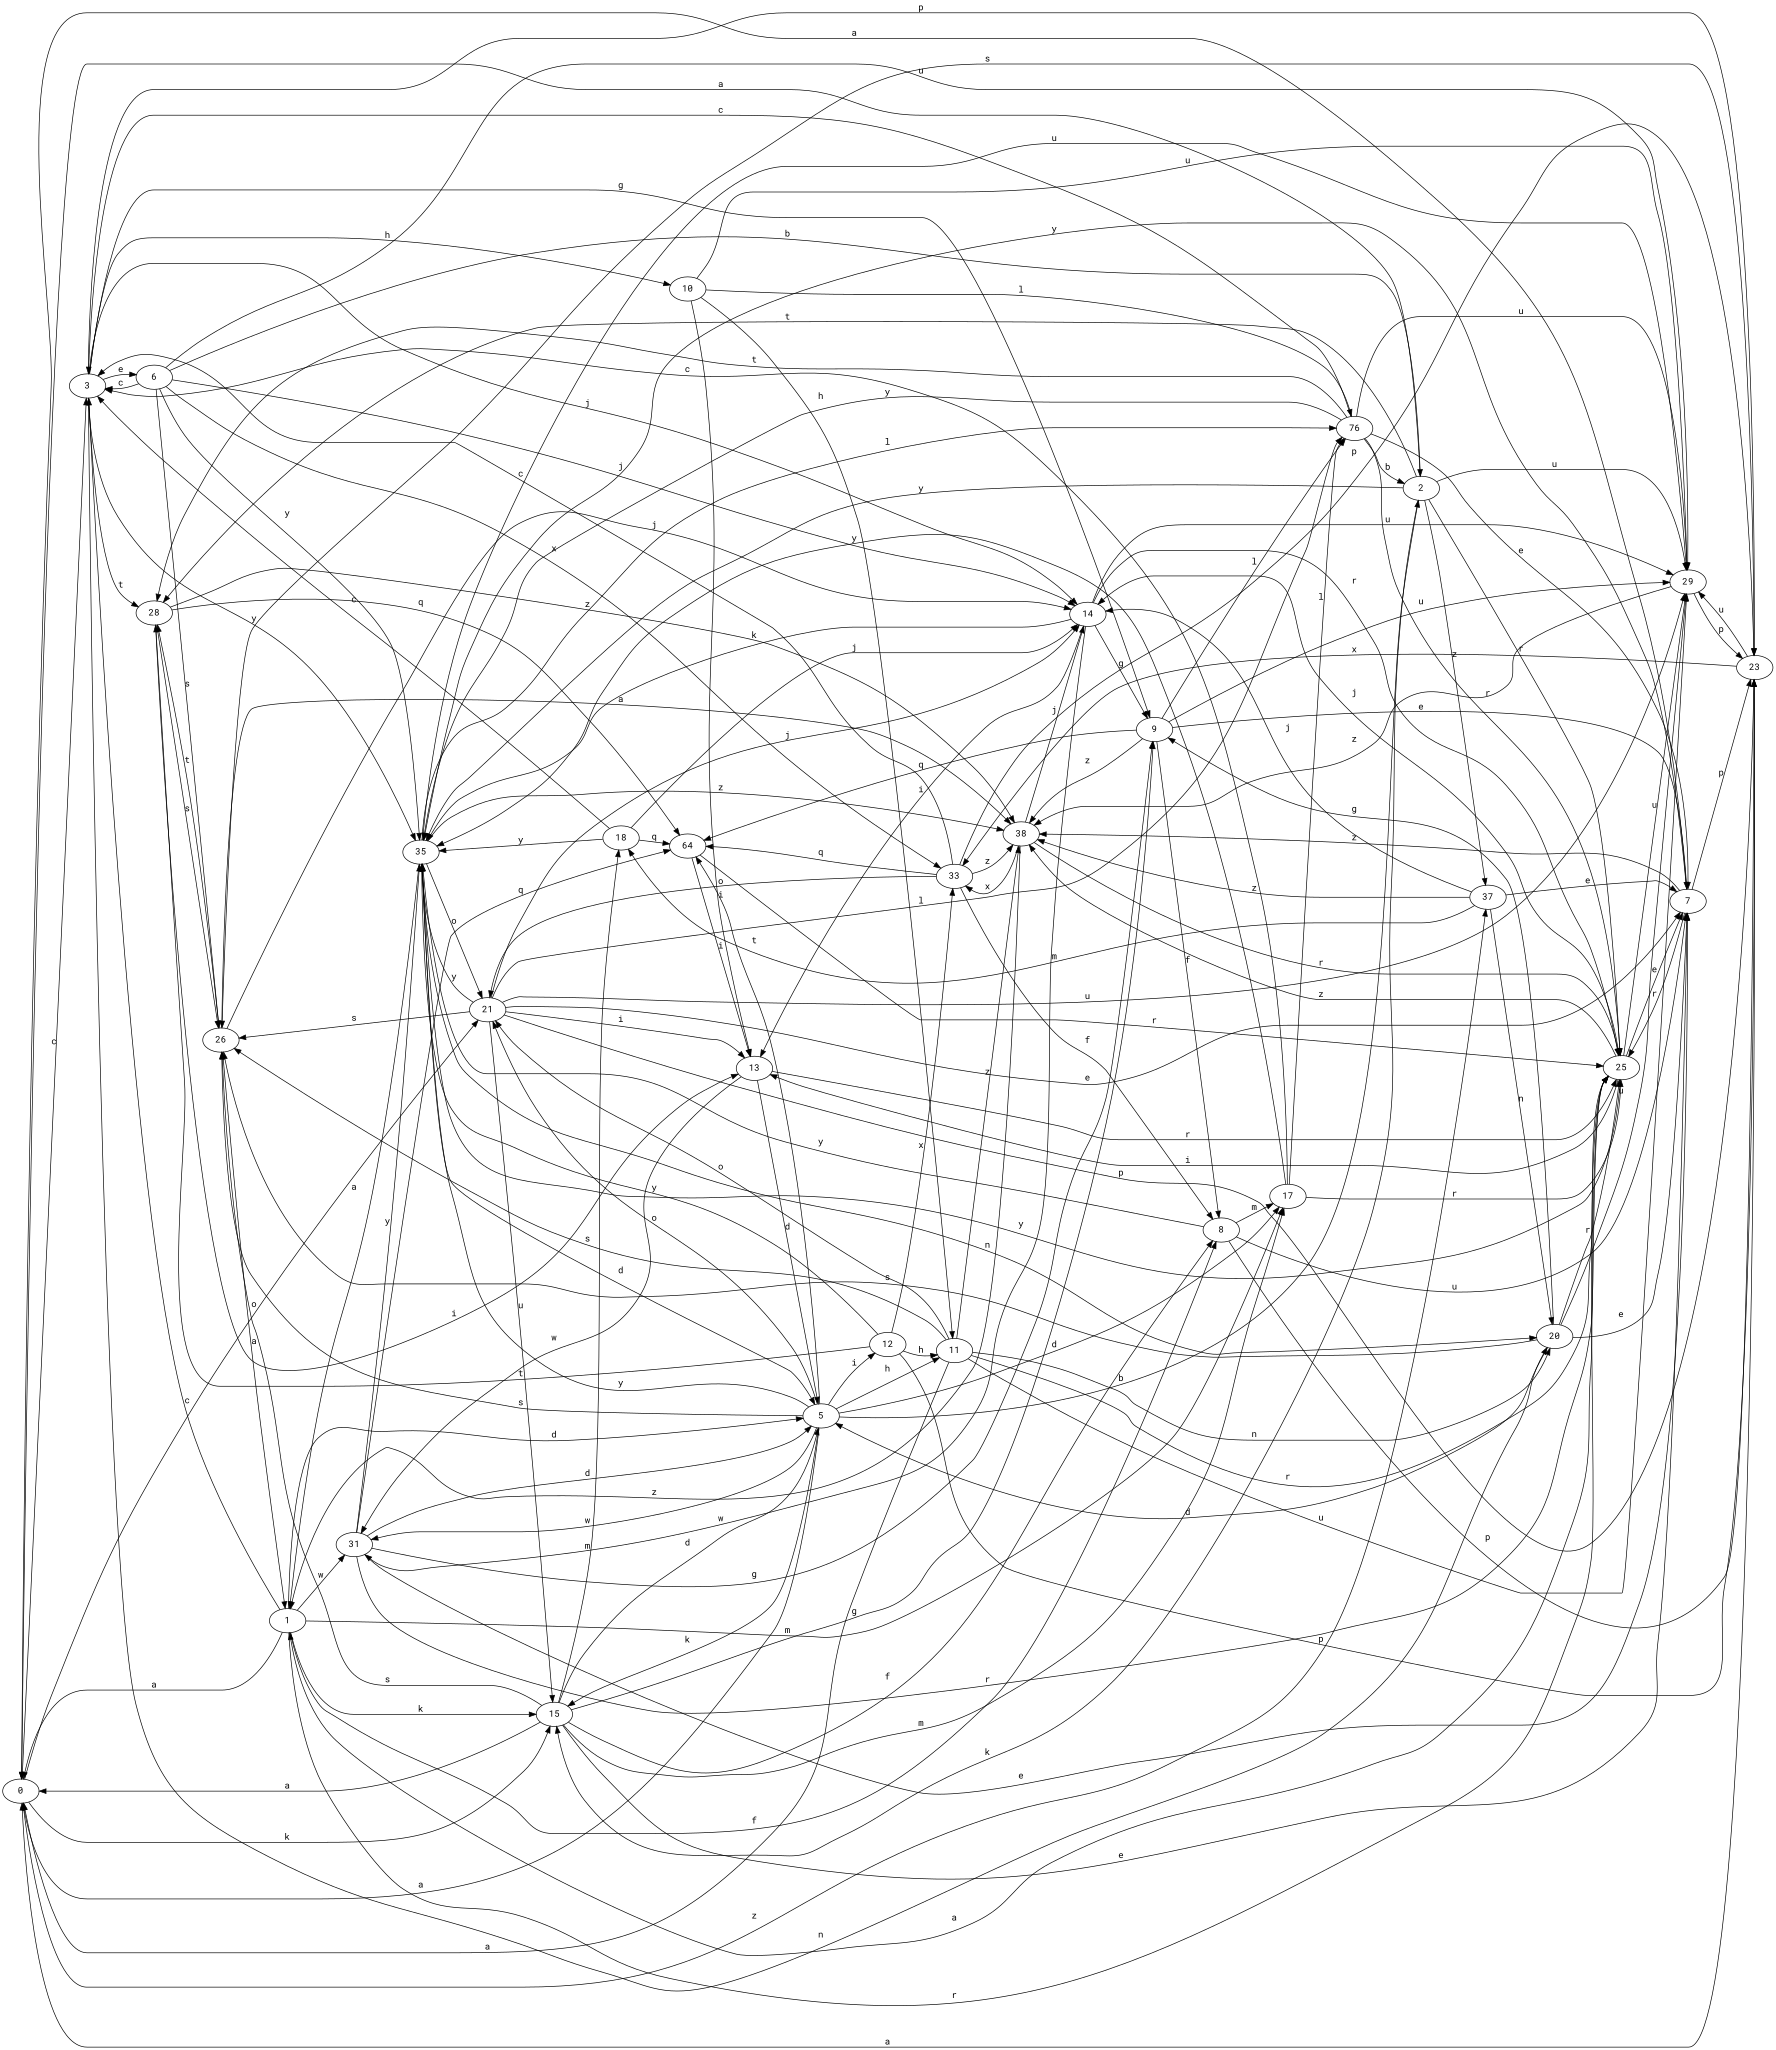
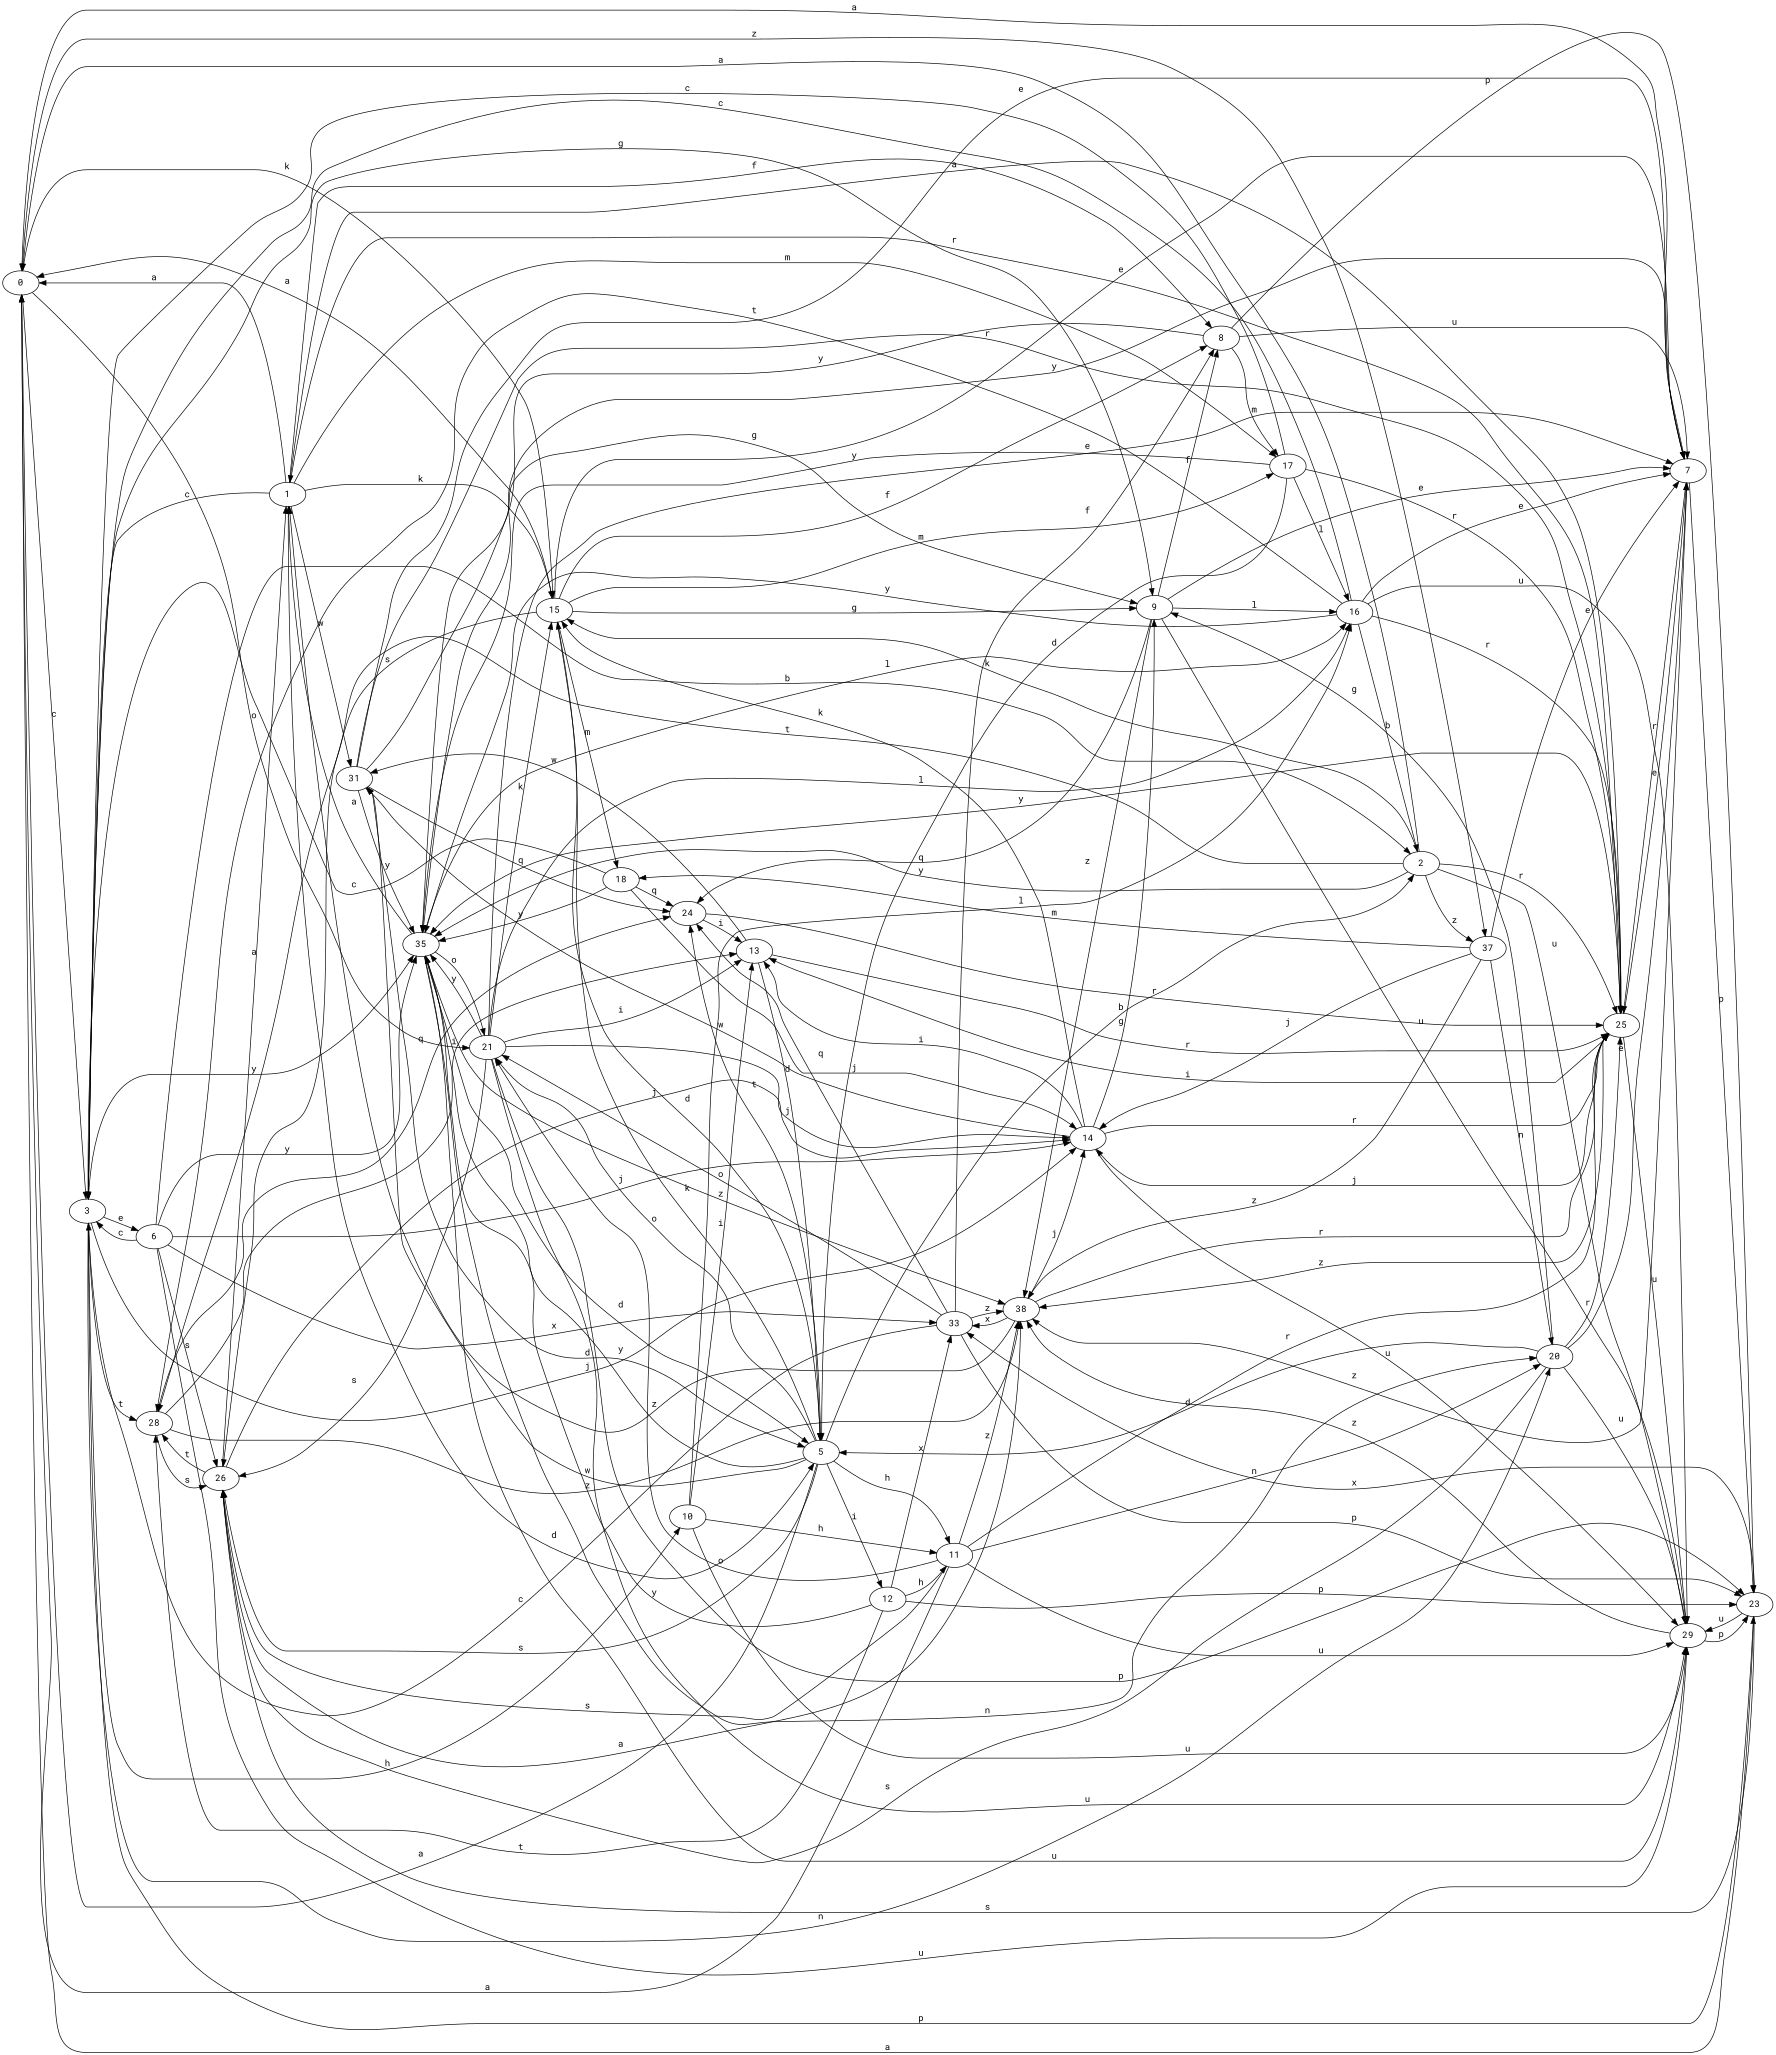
(1355, 428) -> (1355, 612)
(721, 655) -> (935, 770)
(688, 846) -> (688, 913)
(521, 1306) -> (521, 787)
(1072, 1344) -> (909, 867)
